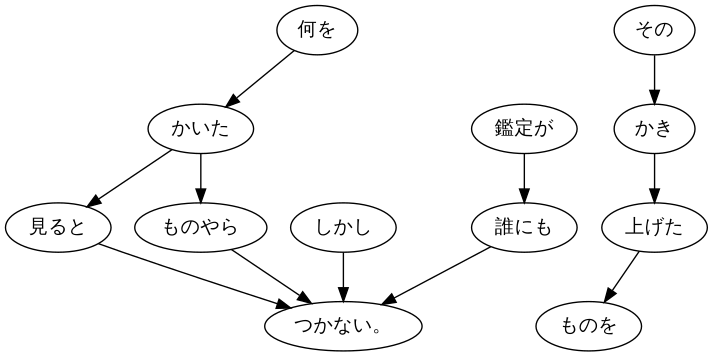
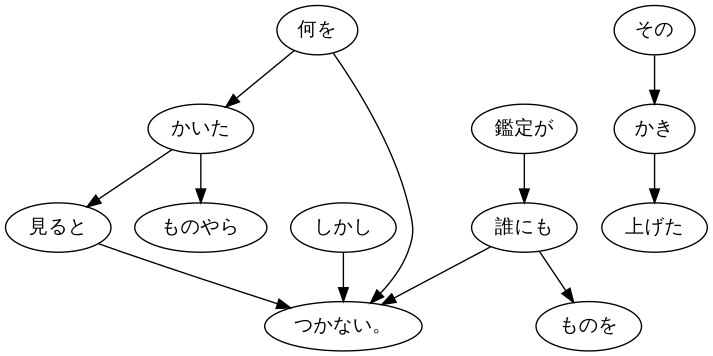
(626, 271) -> (553, 271)
(266, 272) -> (397, 171)
